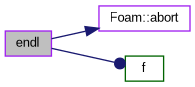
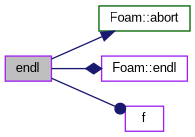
(144, 18) -> (144, 18)
none -> (144, 69)
(144, 69) -> (144, 119)
